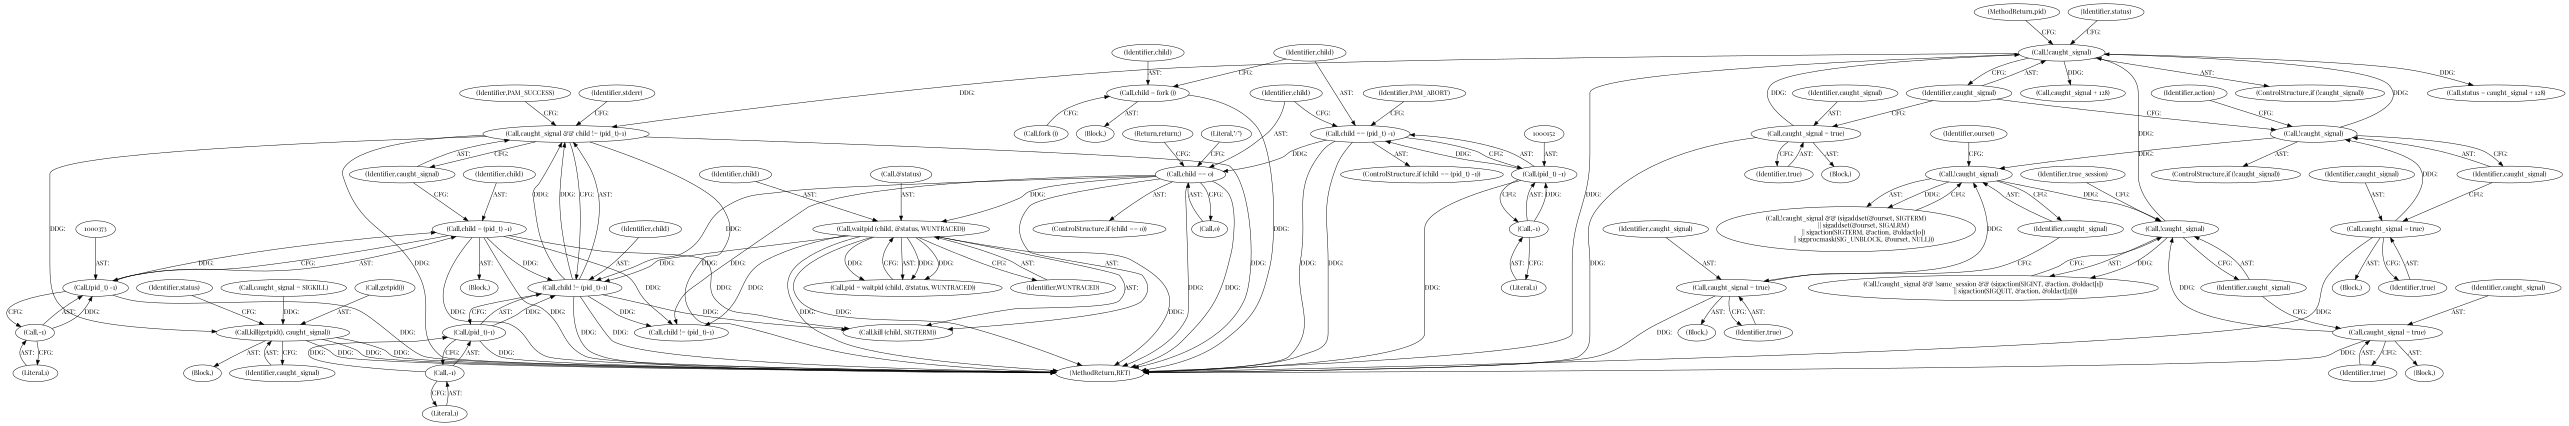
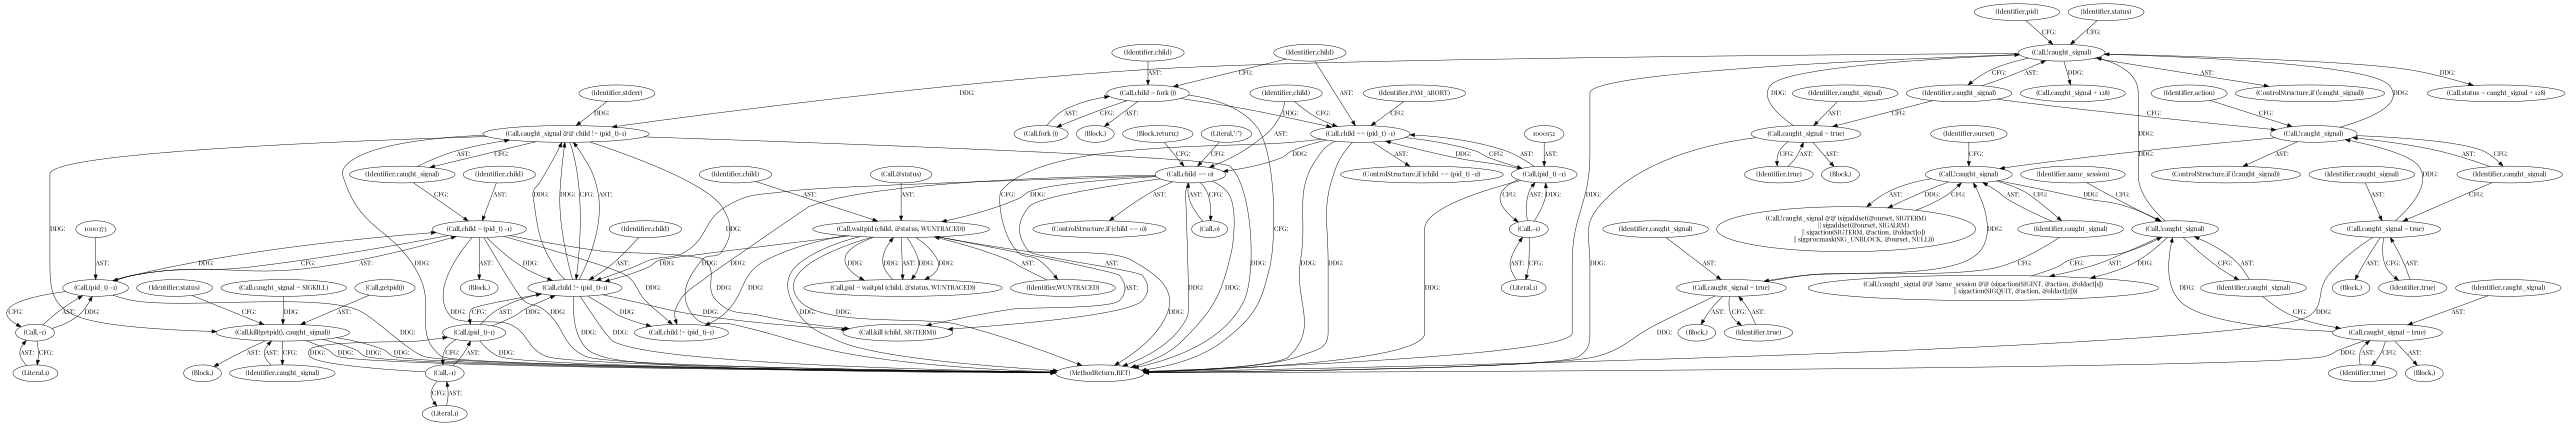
(2017, 12) -> (2017, 12)
(515, 93) -> none
none -> (1254, 111)
none -> (1094, 112)
(603, 114) -> (603, 114)
(1072, 114) -> (1072, 114)
(1158, 134) -> (1158, 134)
(2073, 175) -> (2073, 175)
(1282, 229) -> (1282, 229)
(975, 261) -> (1113, 153)
(892, 264) -> (892, 264)
